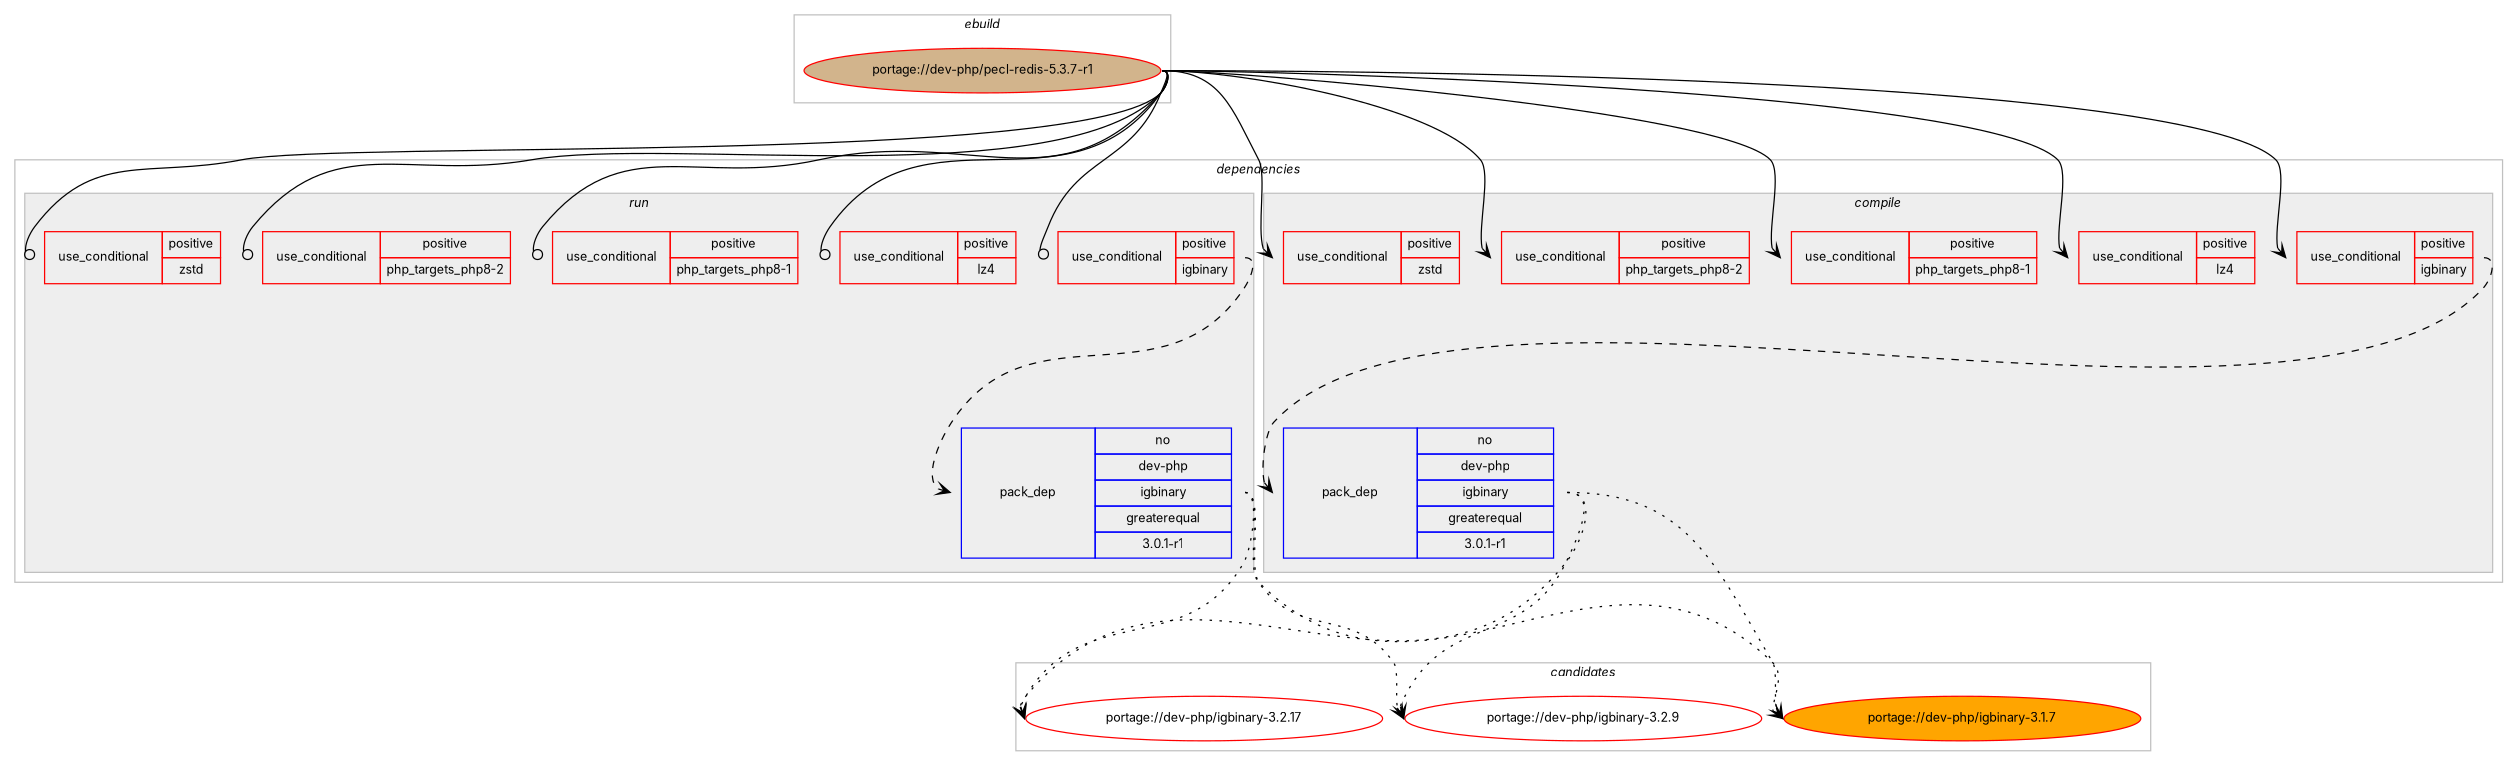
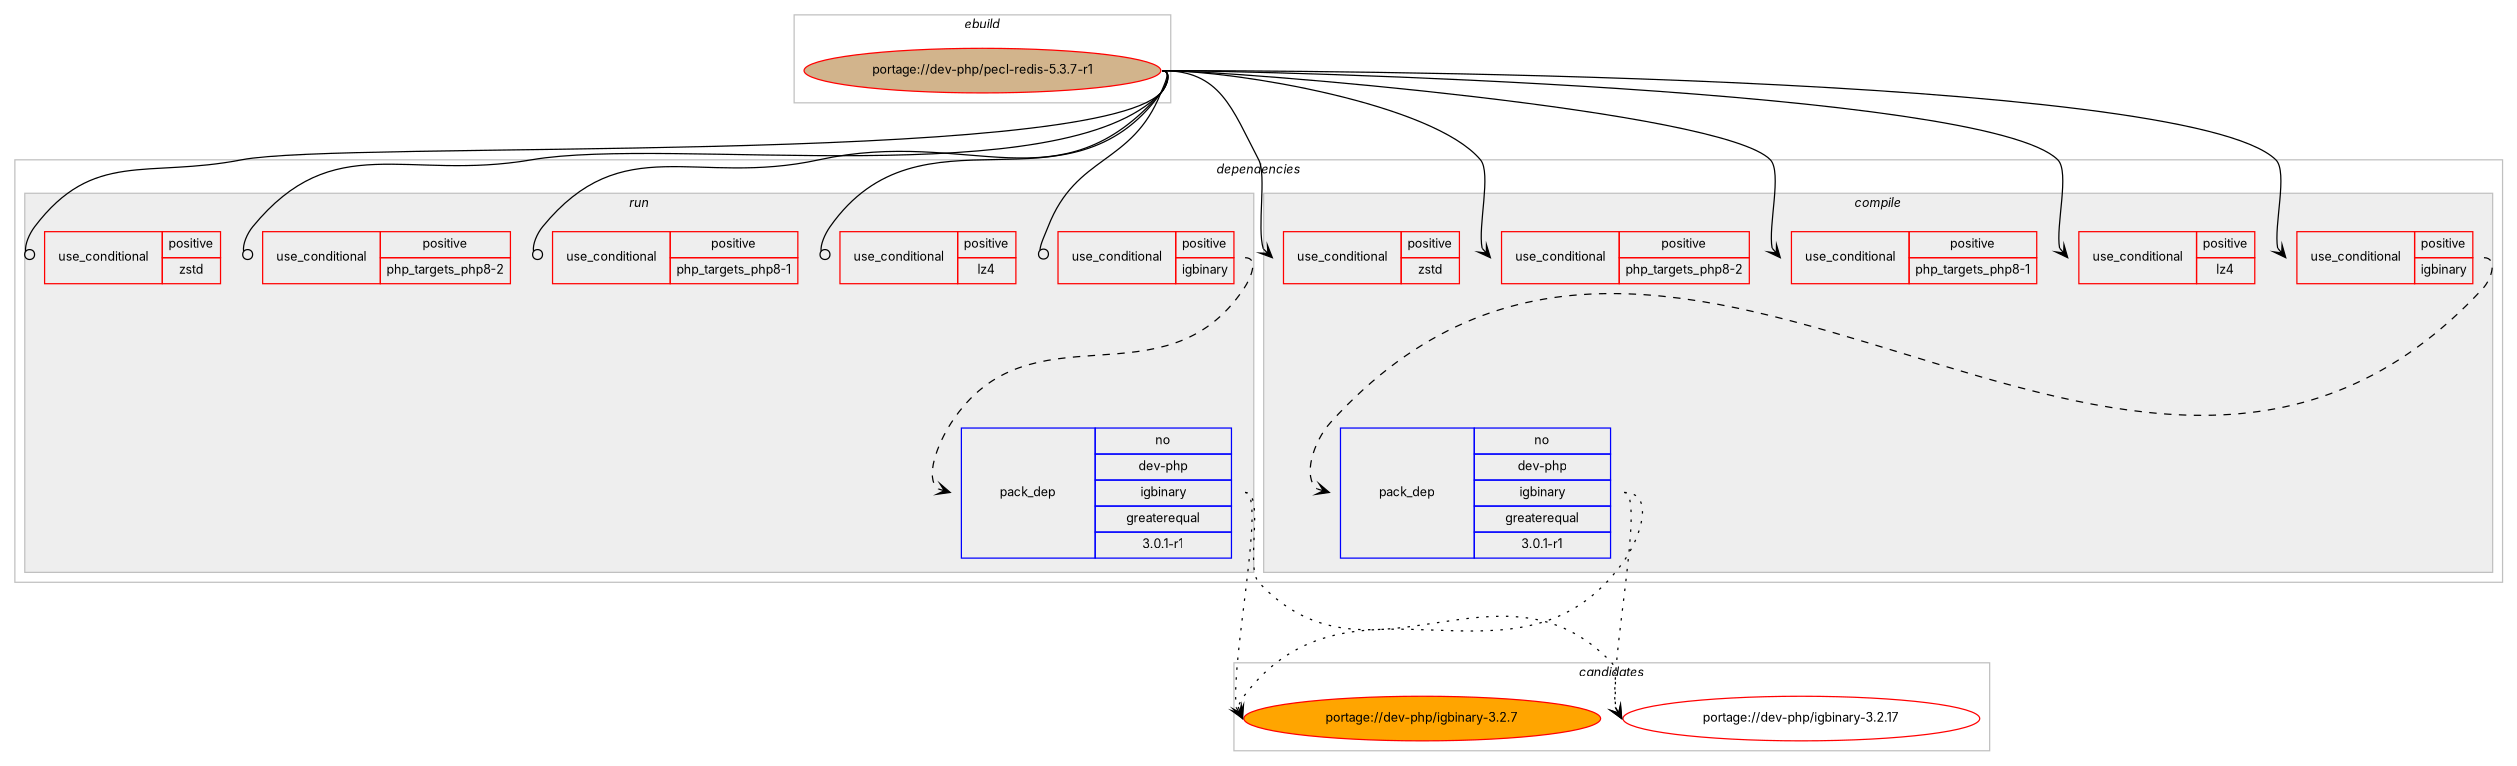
(1583, 719) -> none
(1962, 719) -> (1422, 719)
